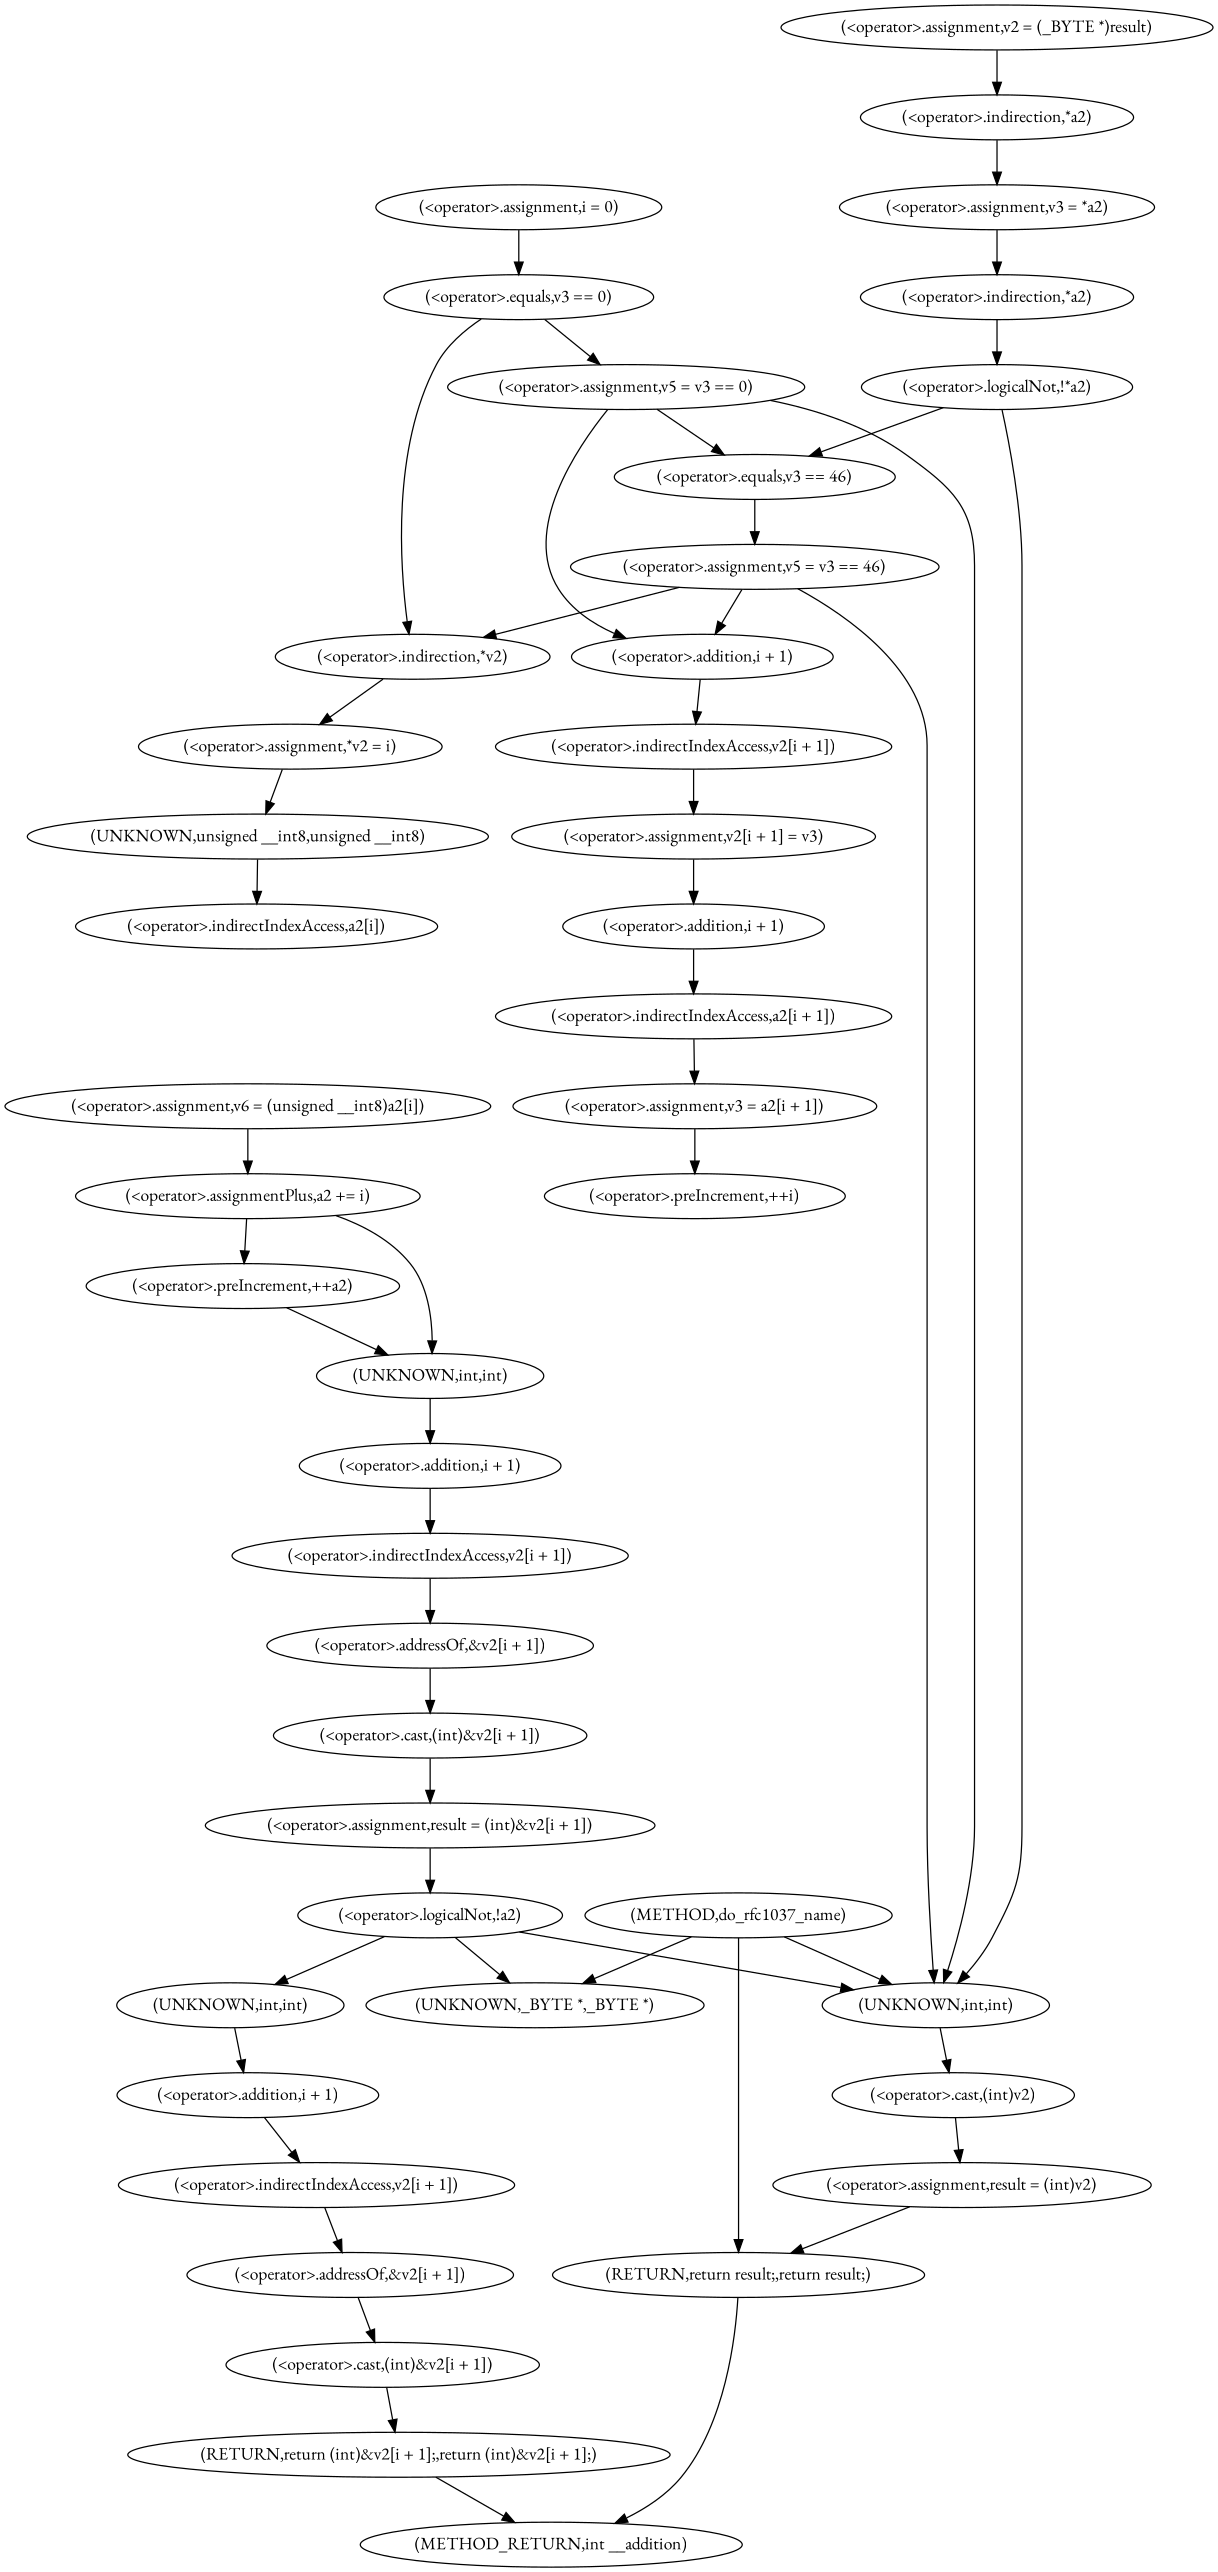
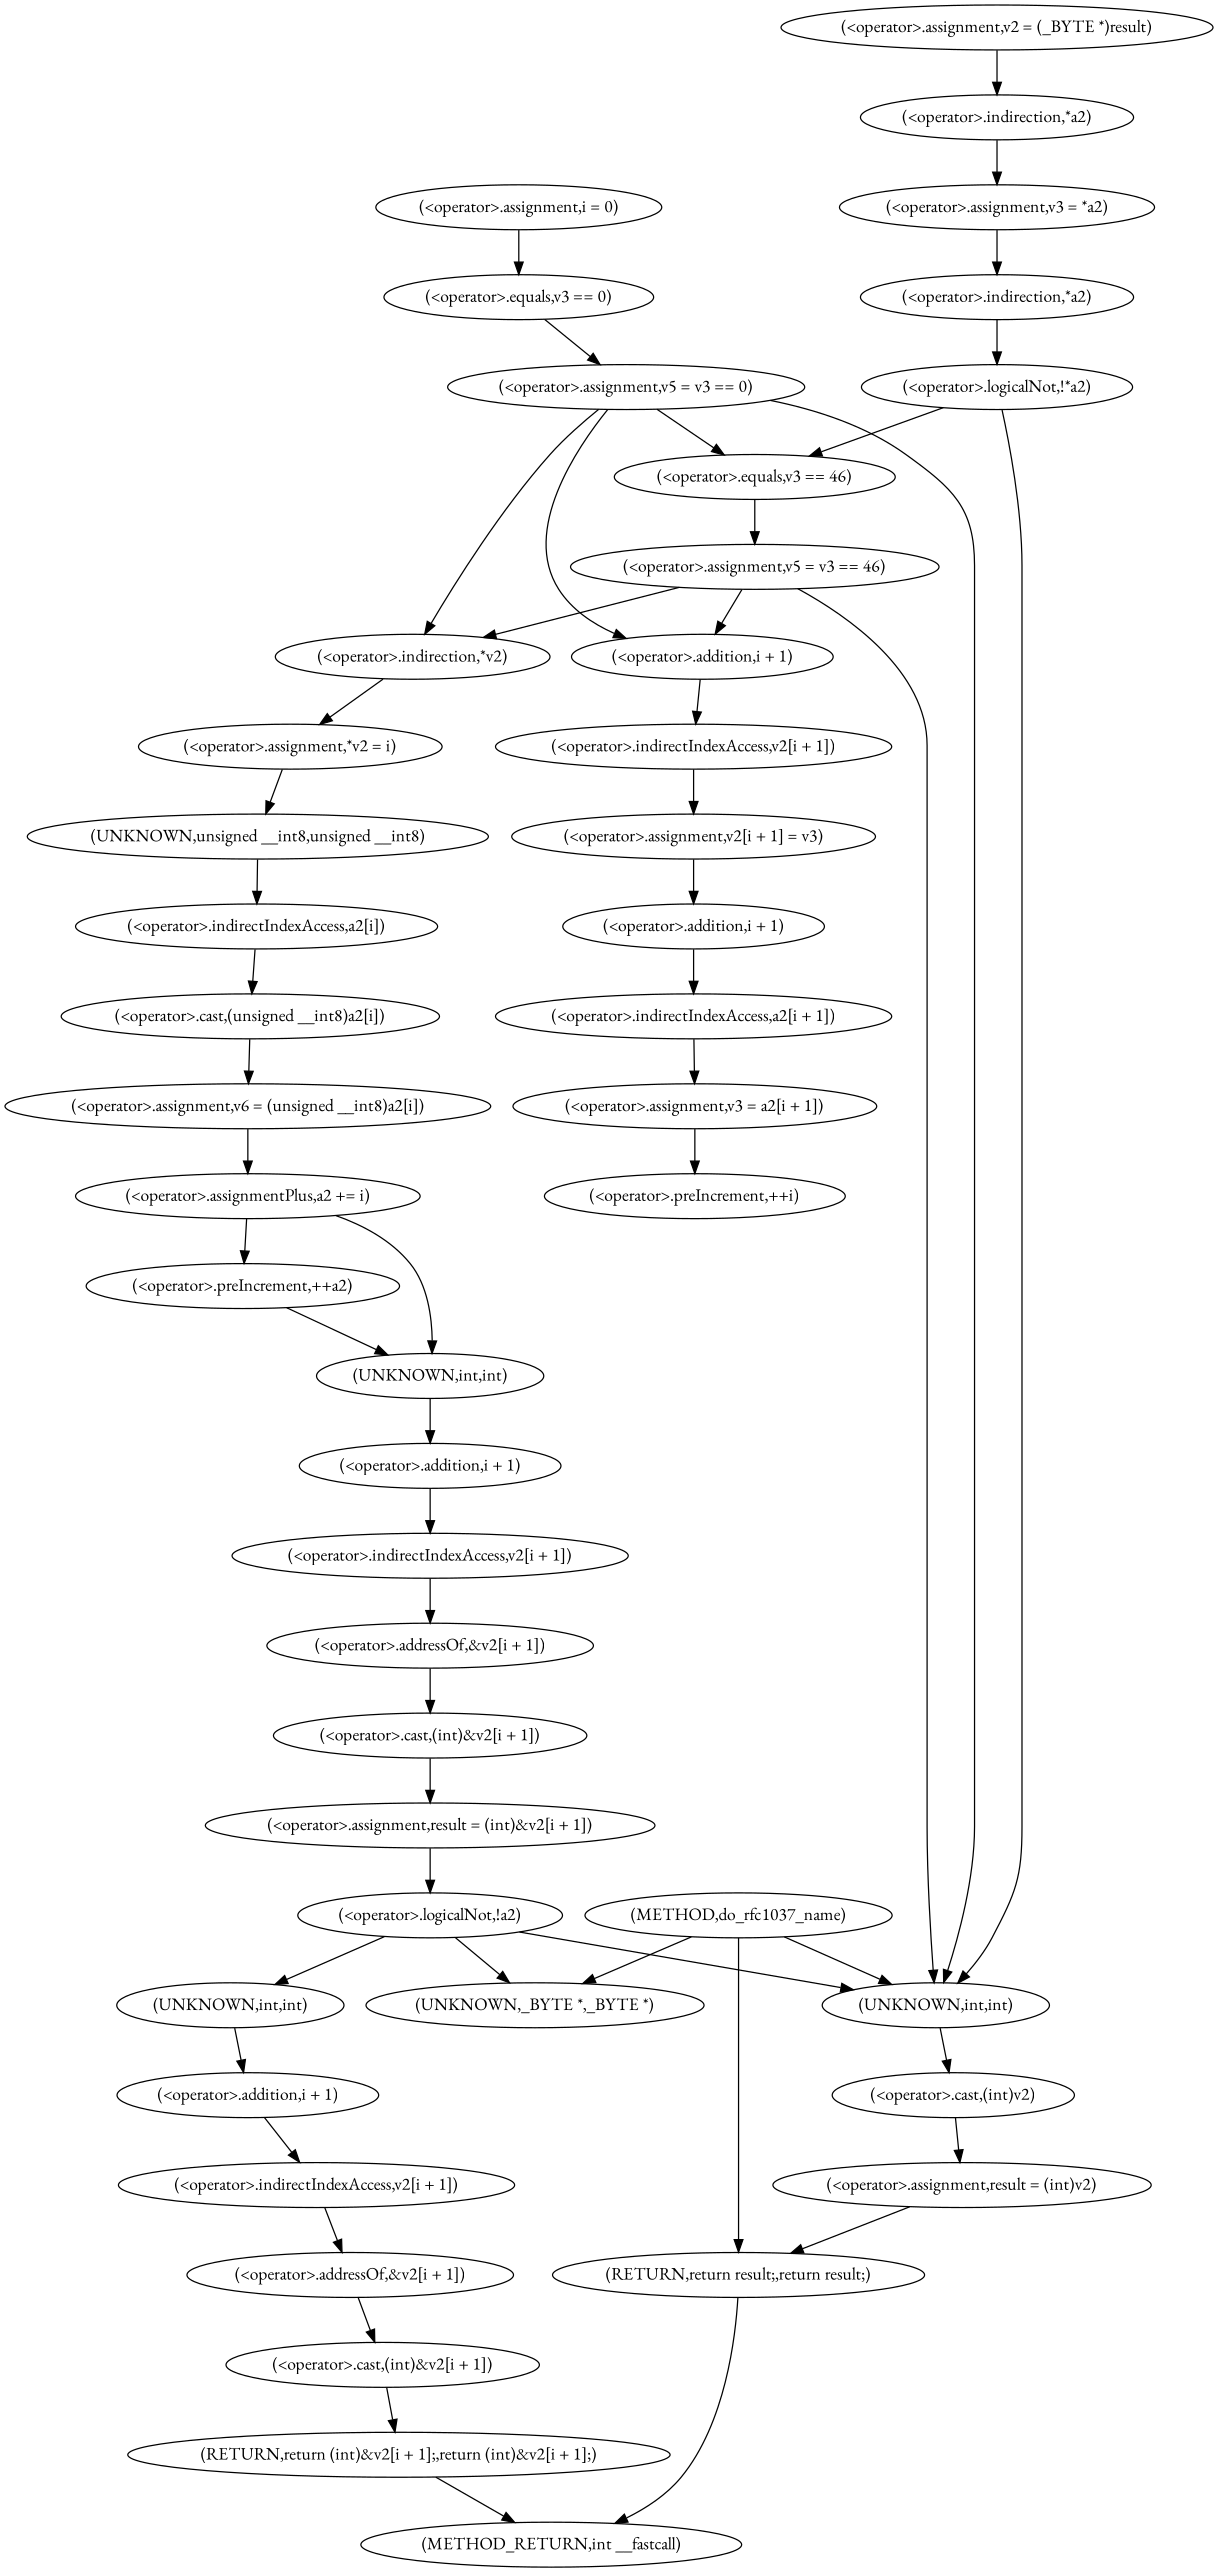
(407, 459) -> (506, 509)
none -> (250, 1016)
(551, 2545) -> (551, 2545)
